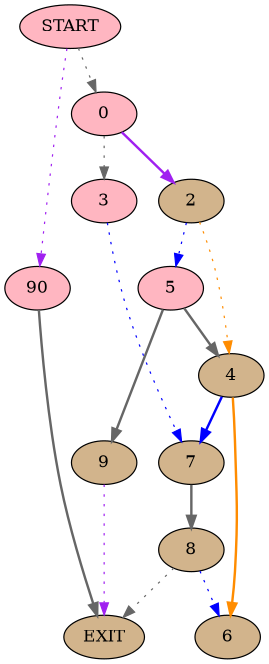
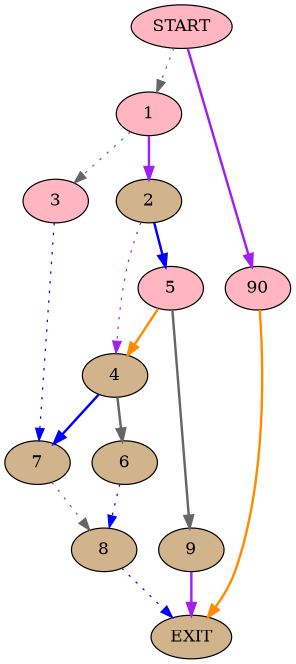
(104, 114) -> (149, 114)
(53, 151) -> (218, 152)
(183, 239) -> (158, 239)
(218, 281) -> (124, 281)
(197, 327) -> (146, 327)
(56, 459) -> (258, 462)
(191, 500) -> (67, 501)
(237, 500) -> (119, 413)
(104, 544) -> (191, 588)
(153, 588) -> (143, 588)
(207, 588) -> (116, 500)
